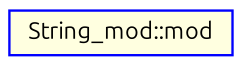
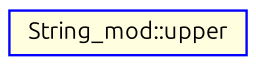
(121, 33) -> (128, 33)
